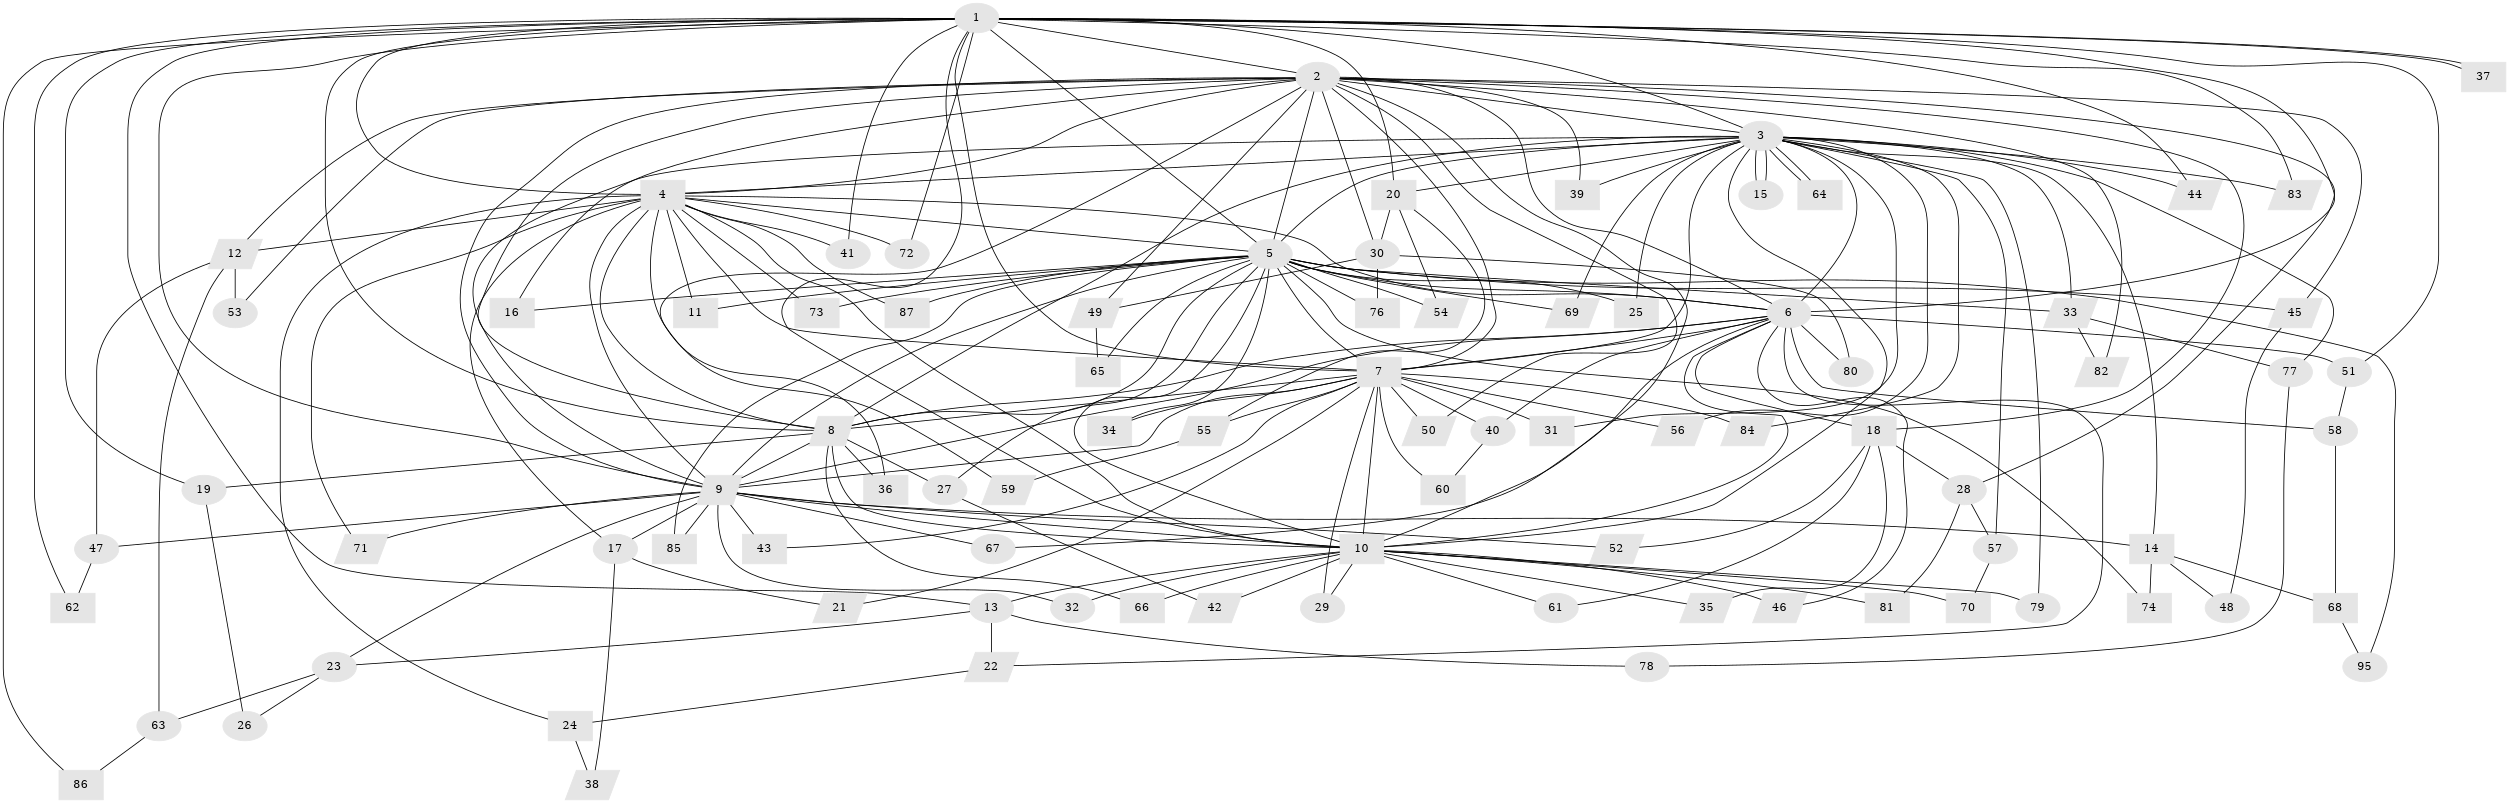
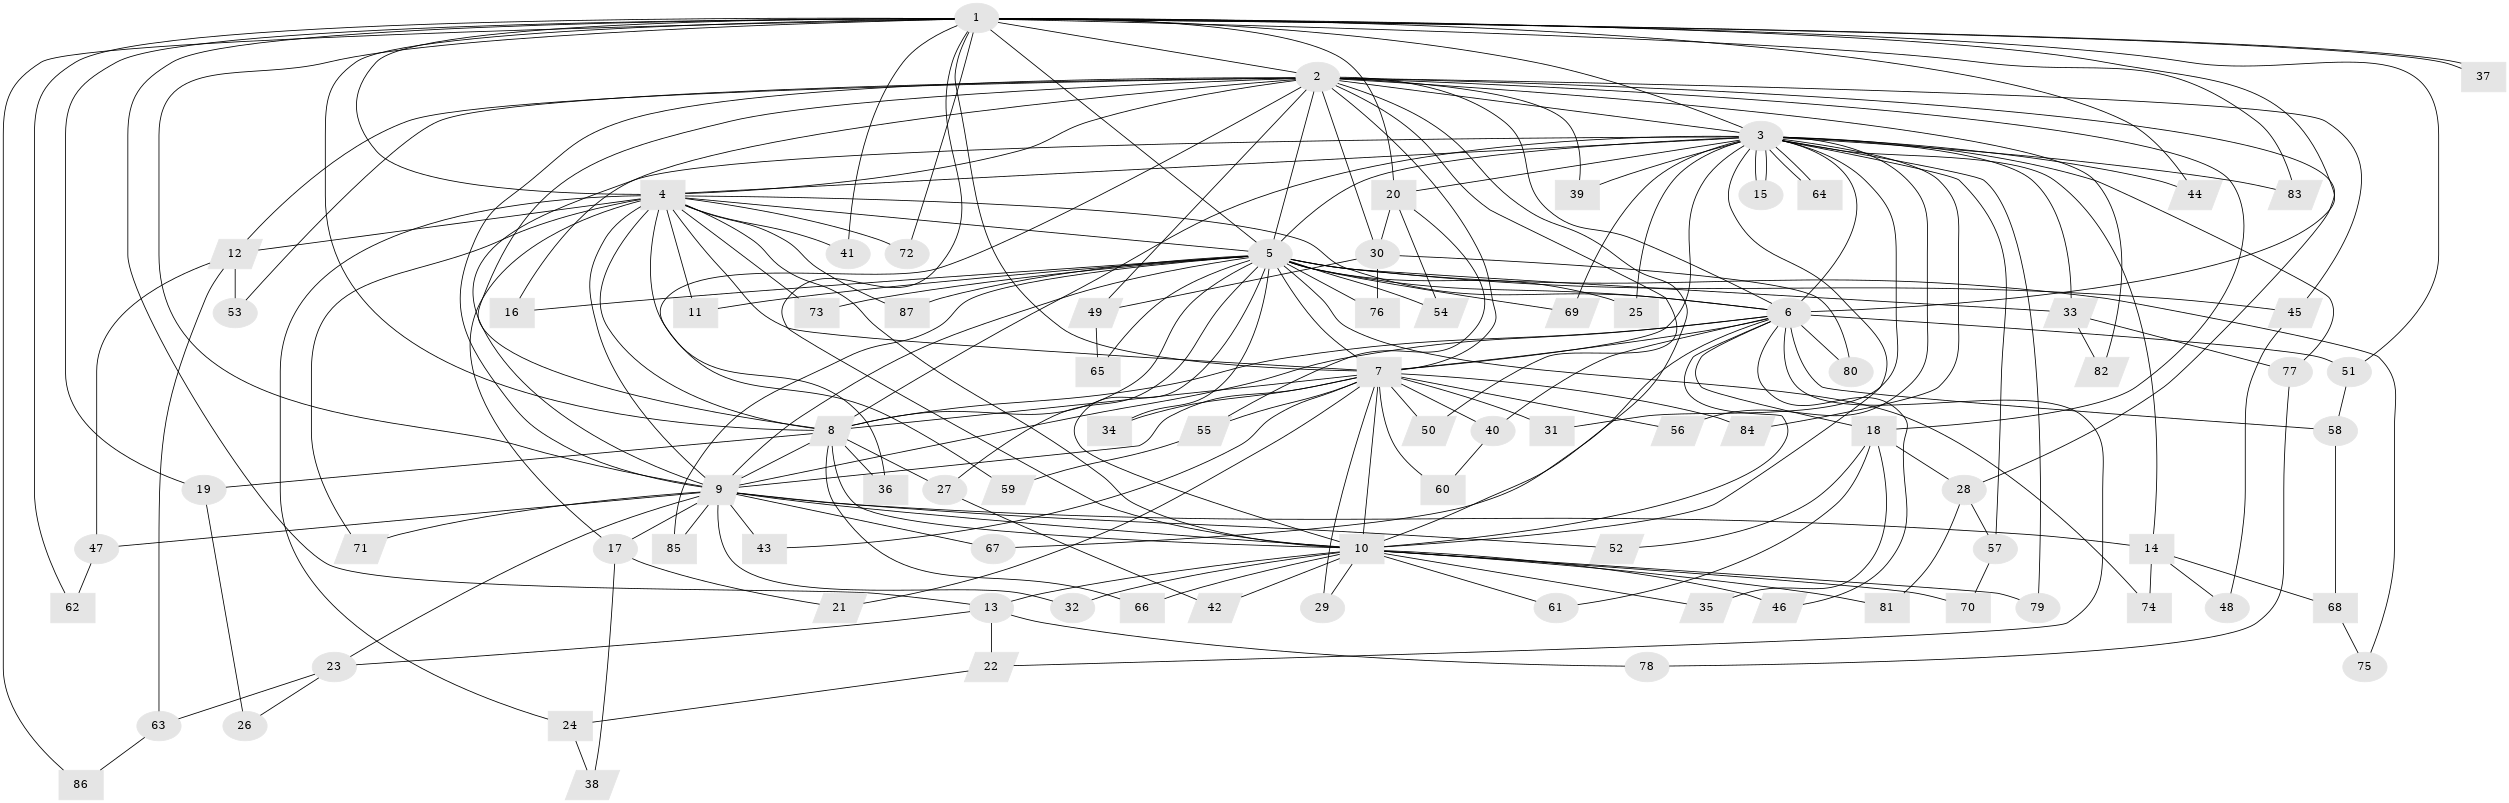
(2365, 667) -> (2365, 667)
